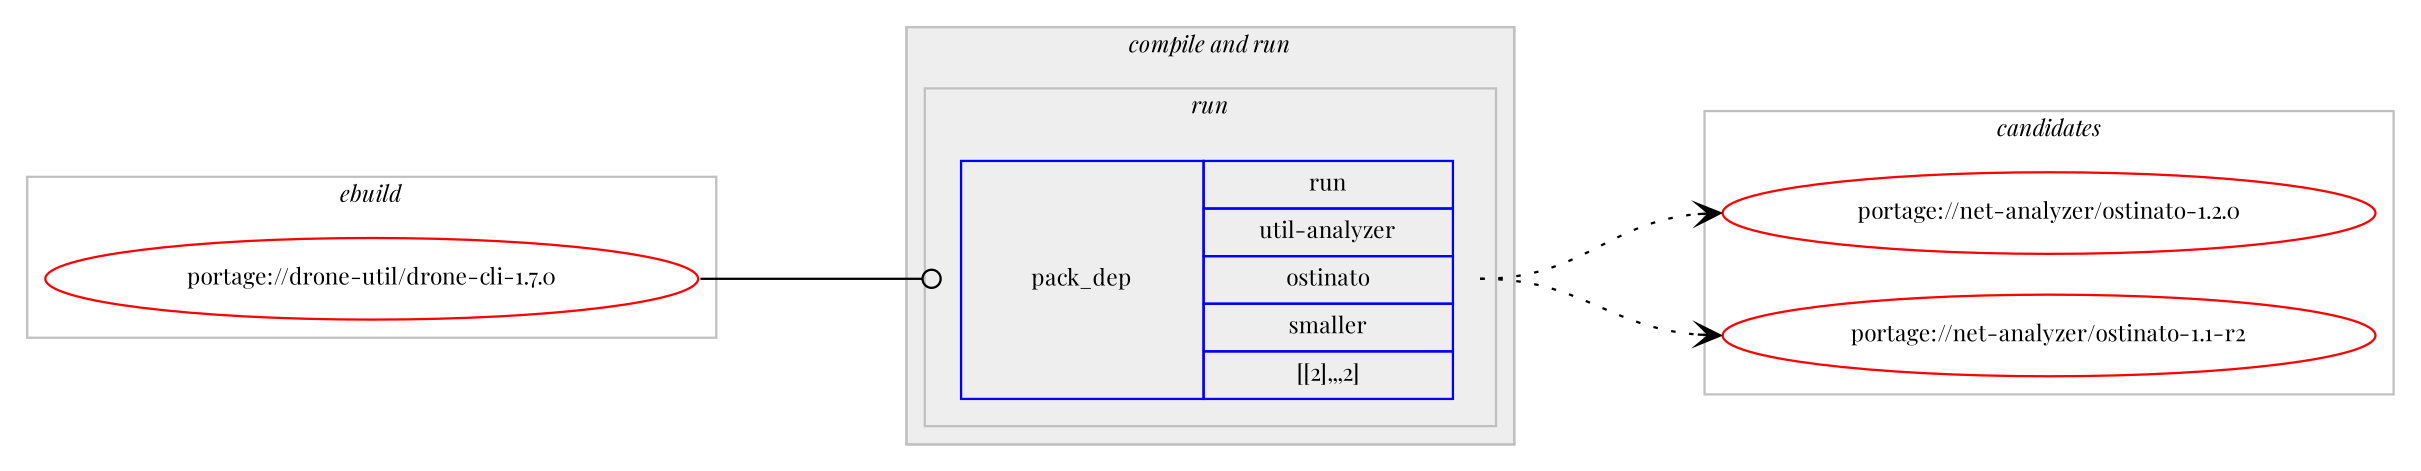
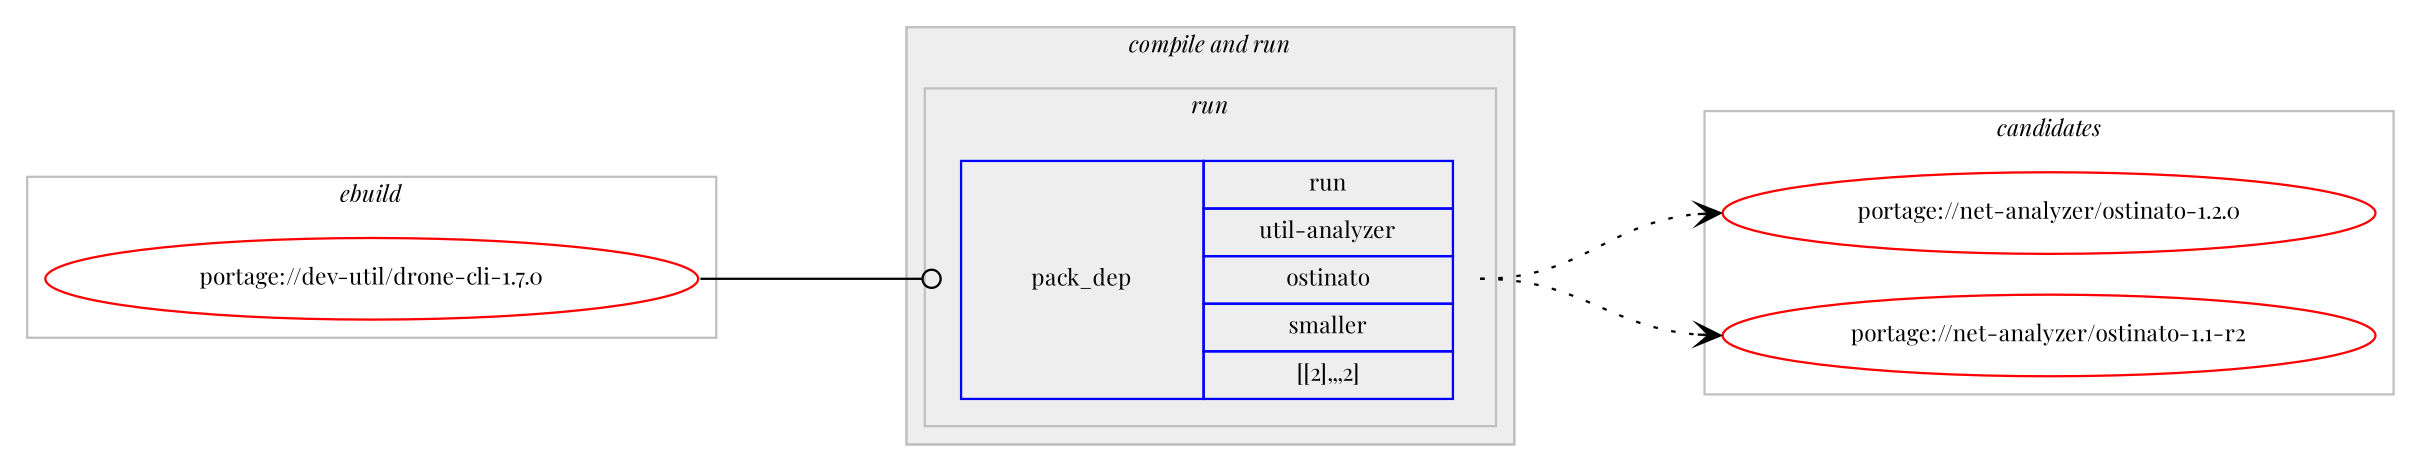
(372, 279) -> (372, 279)
